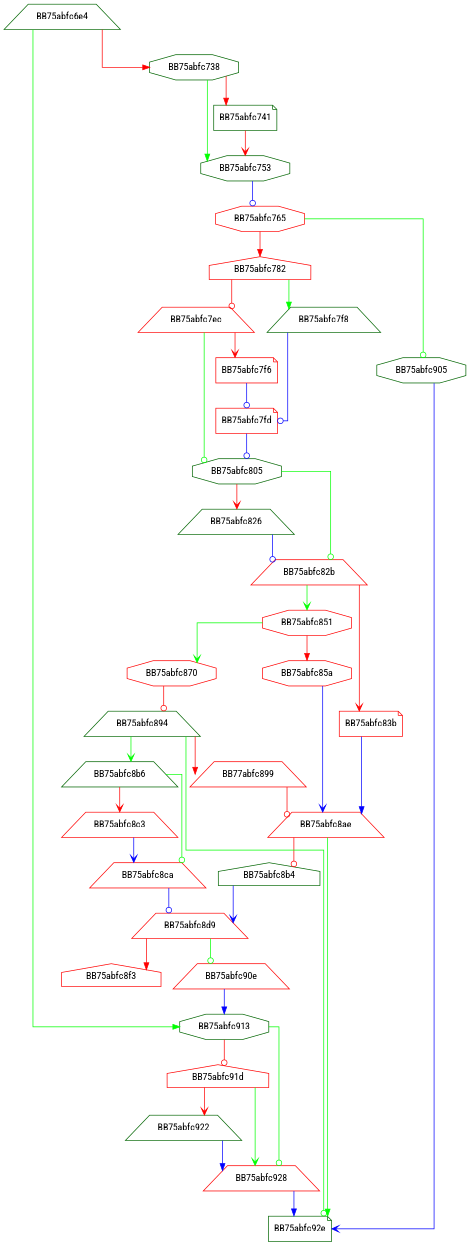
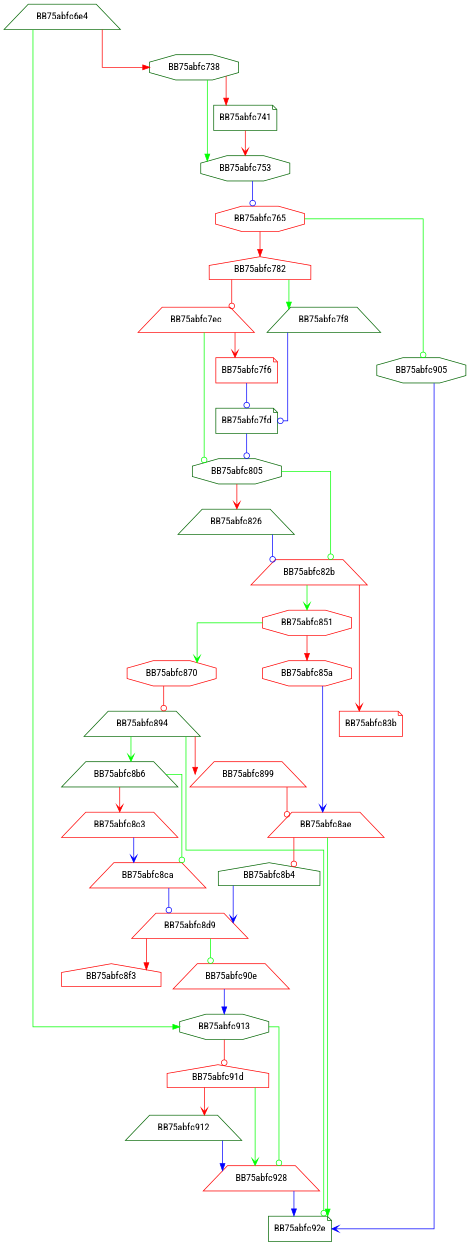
(247, 421) -> (247, 421)
(362, 772) -> none
(248, 774) -> (248, 774)
(184, 1128) -> (184, 1128)
